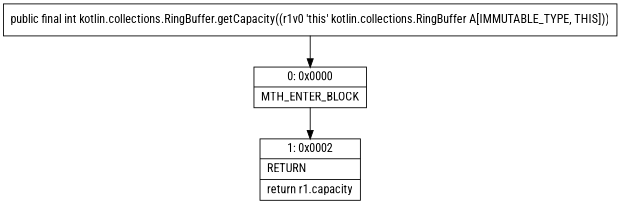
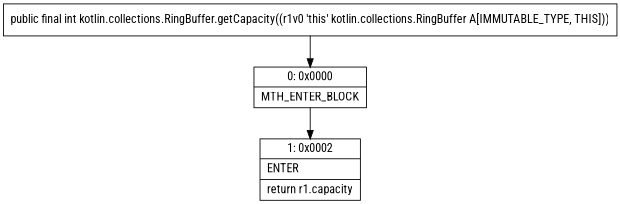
(287, 169) -> (283, 169)
